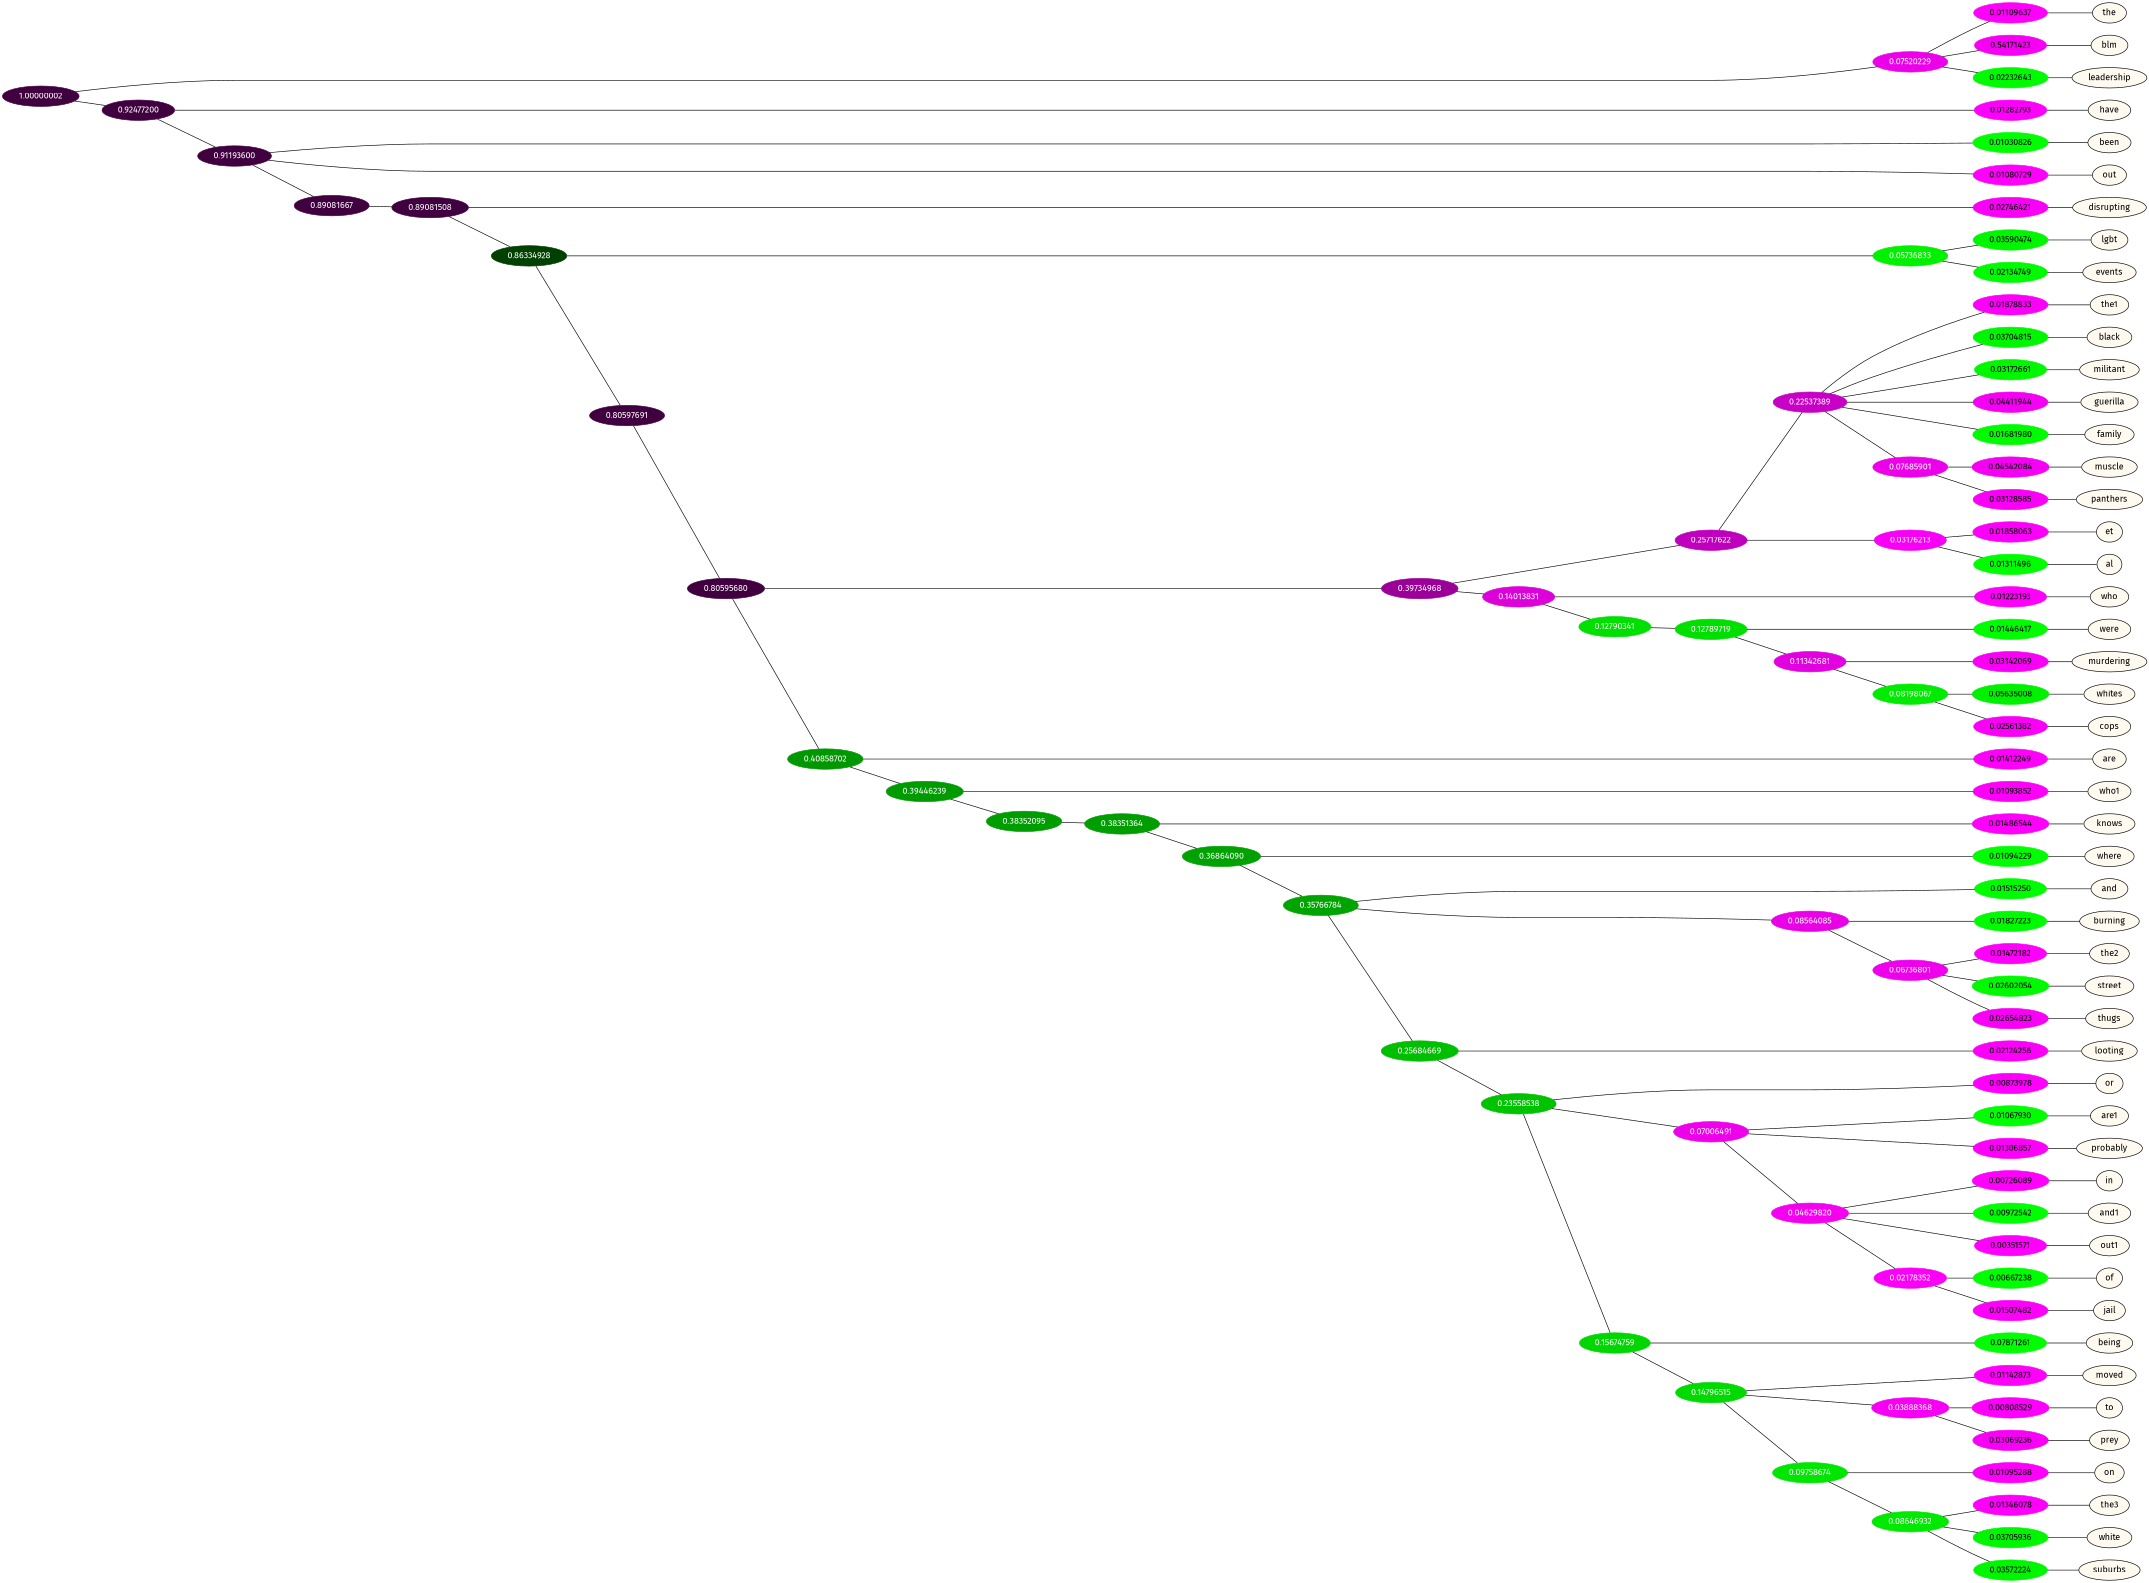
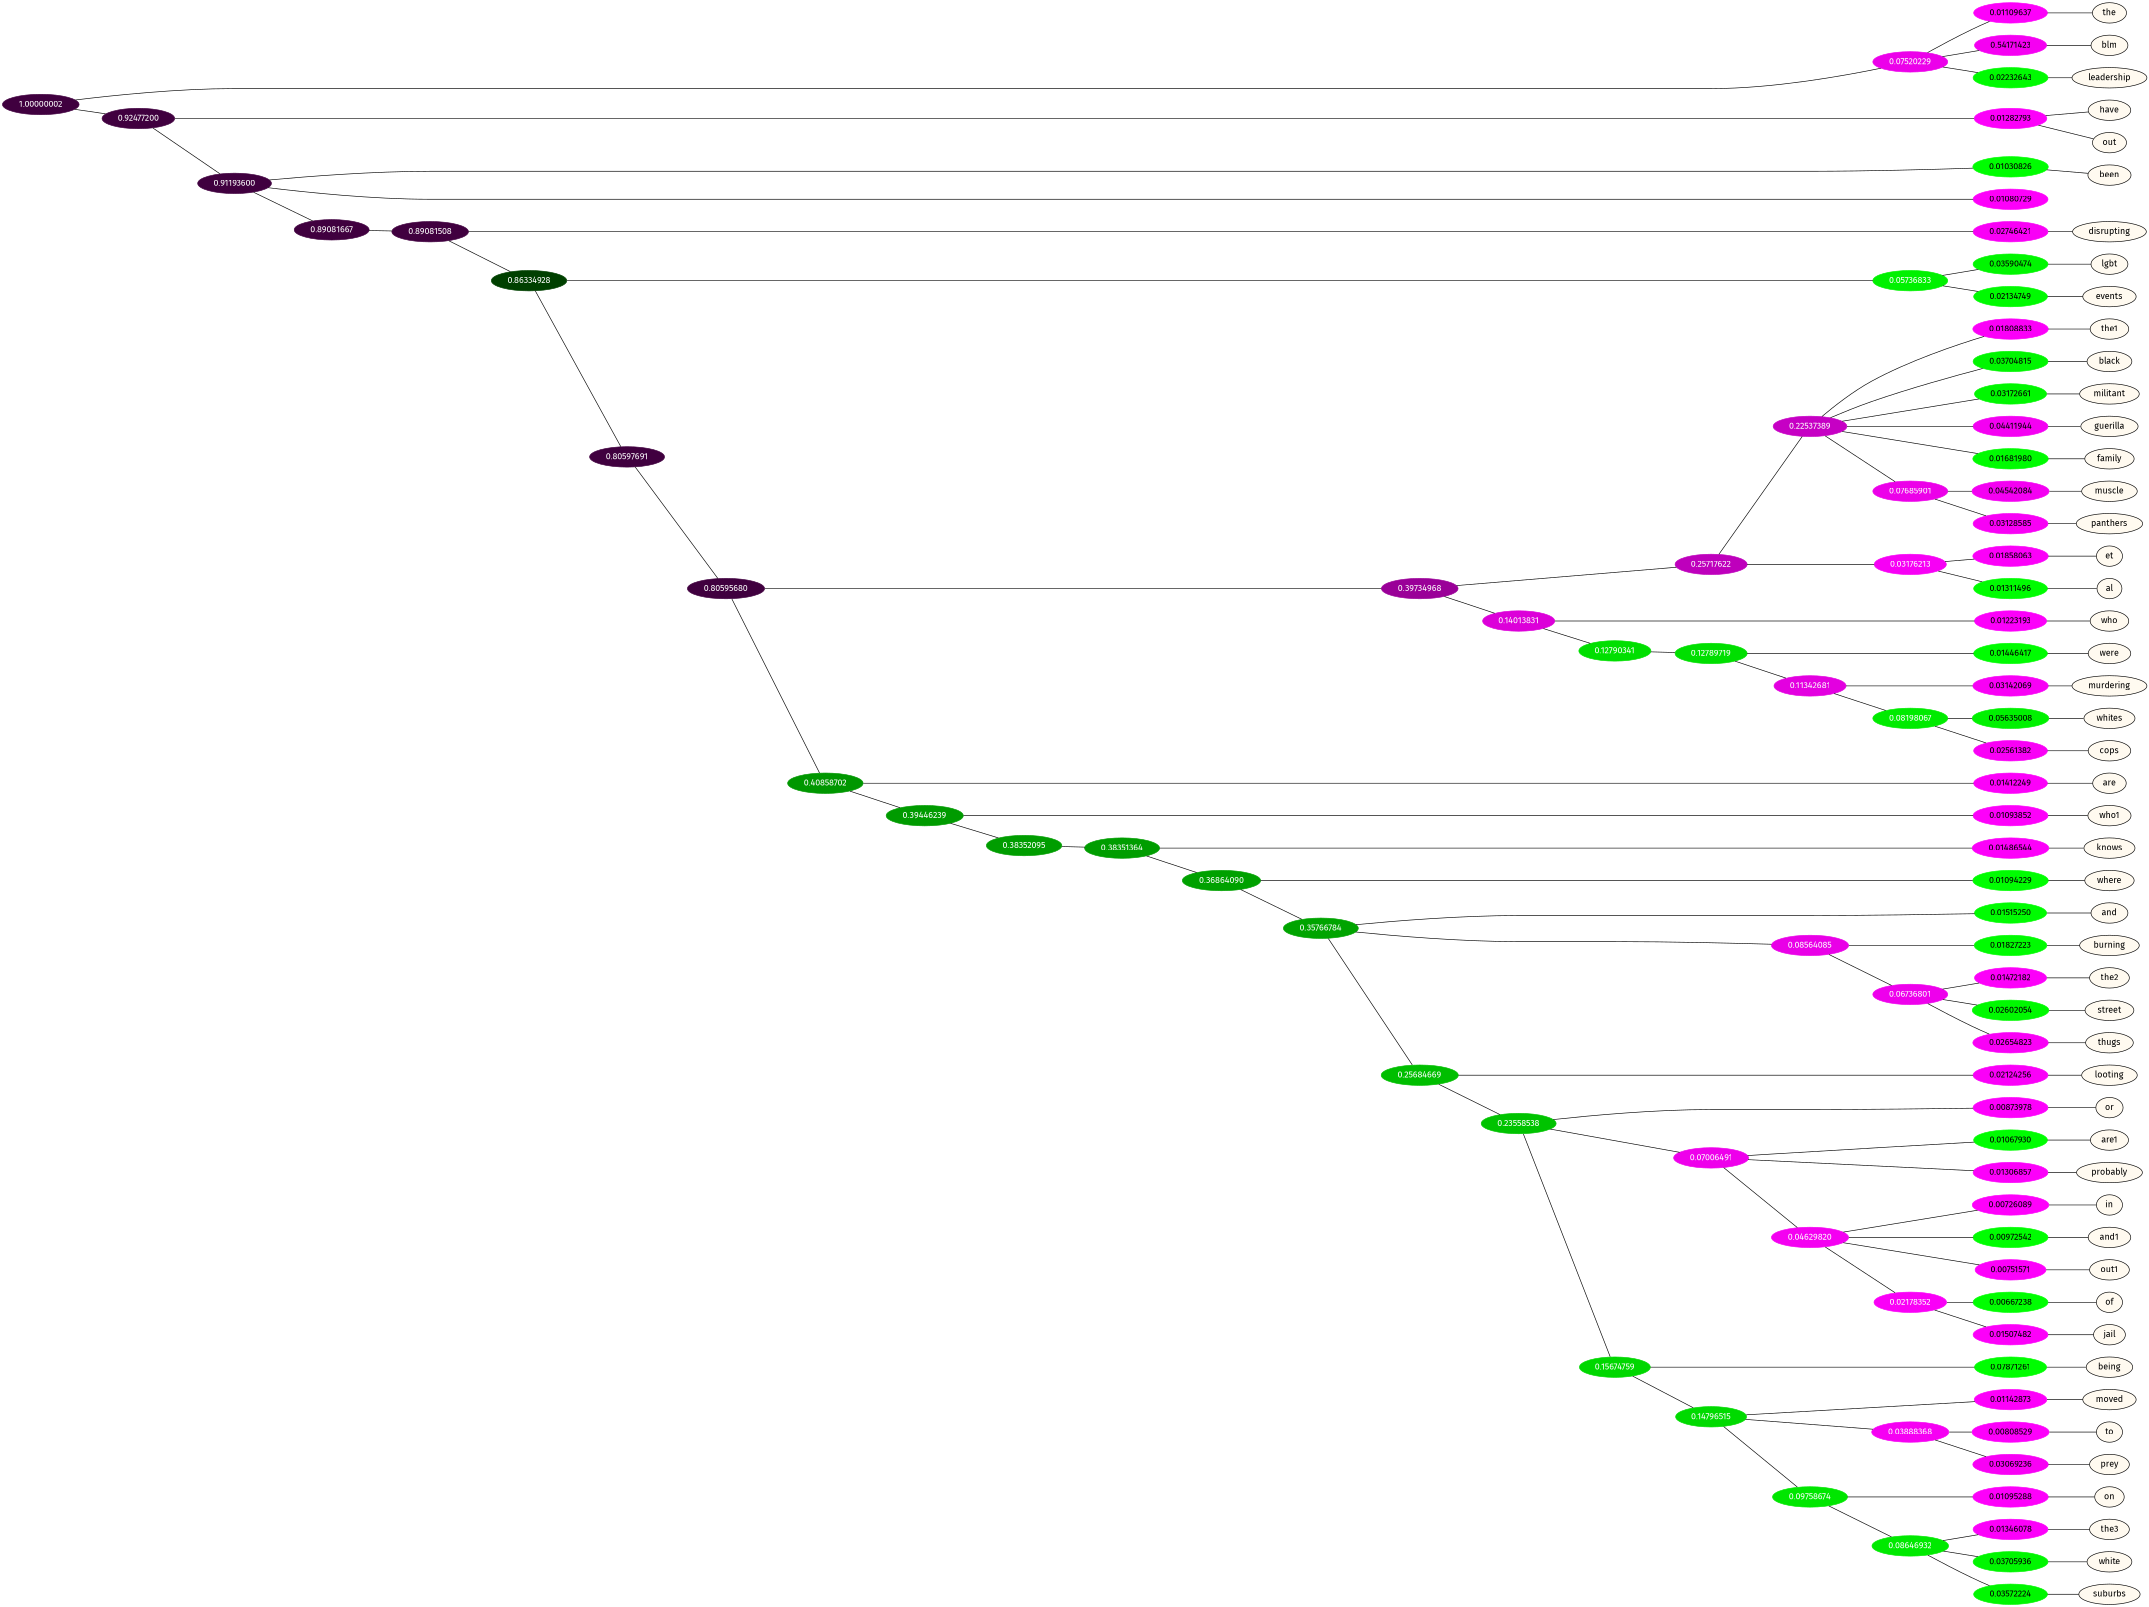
(2070, 175) -> (2066, 132)
(2011, 305) -> (2011, 329)
(2011, 1246) -> (2011, 1270)
